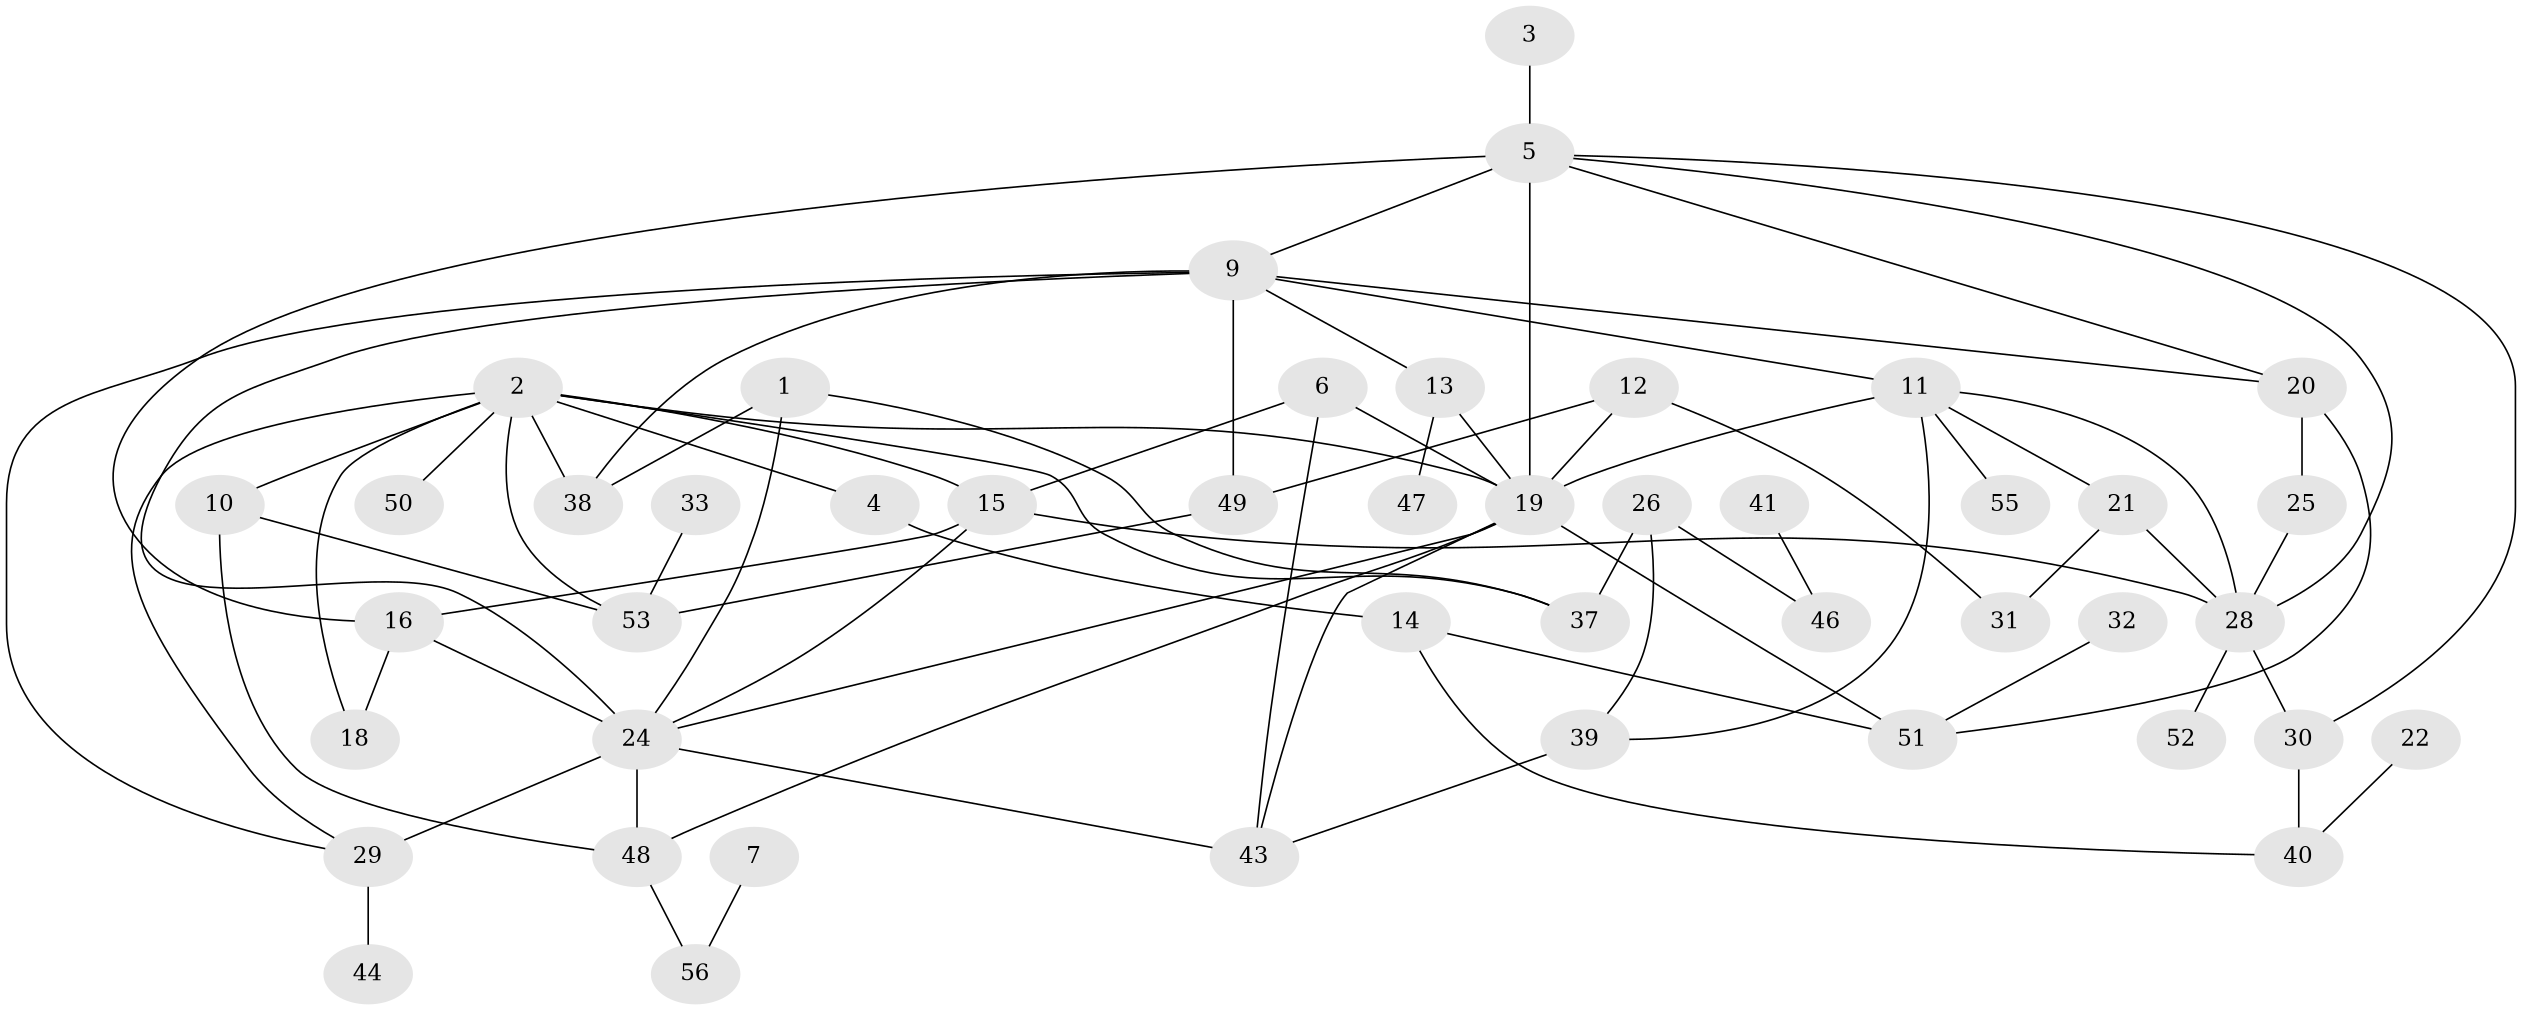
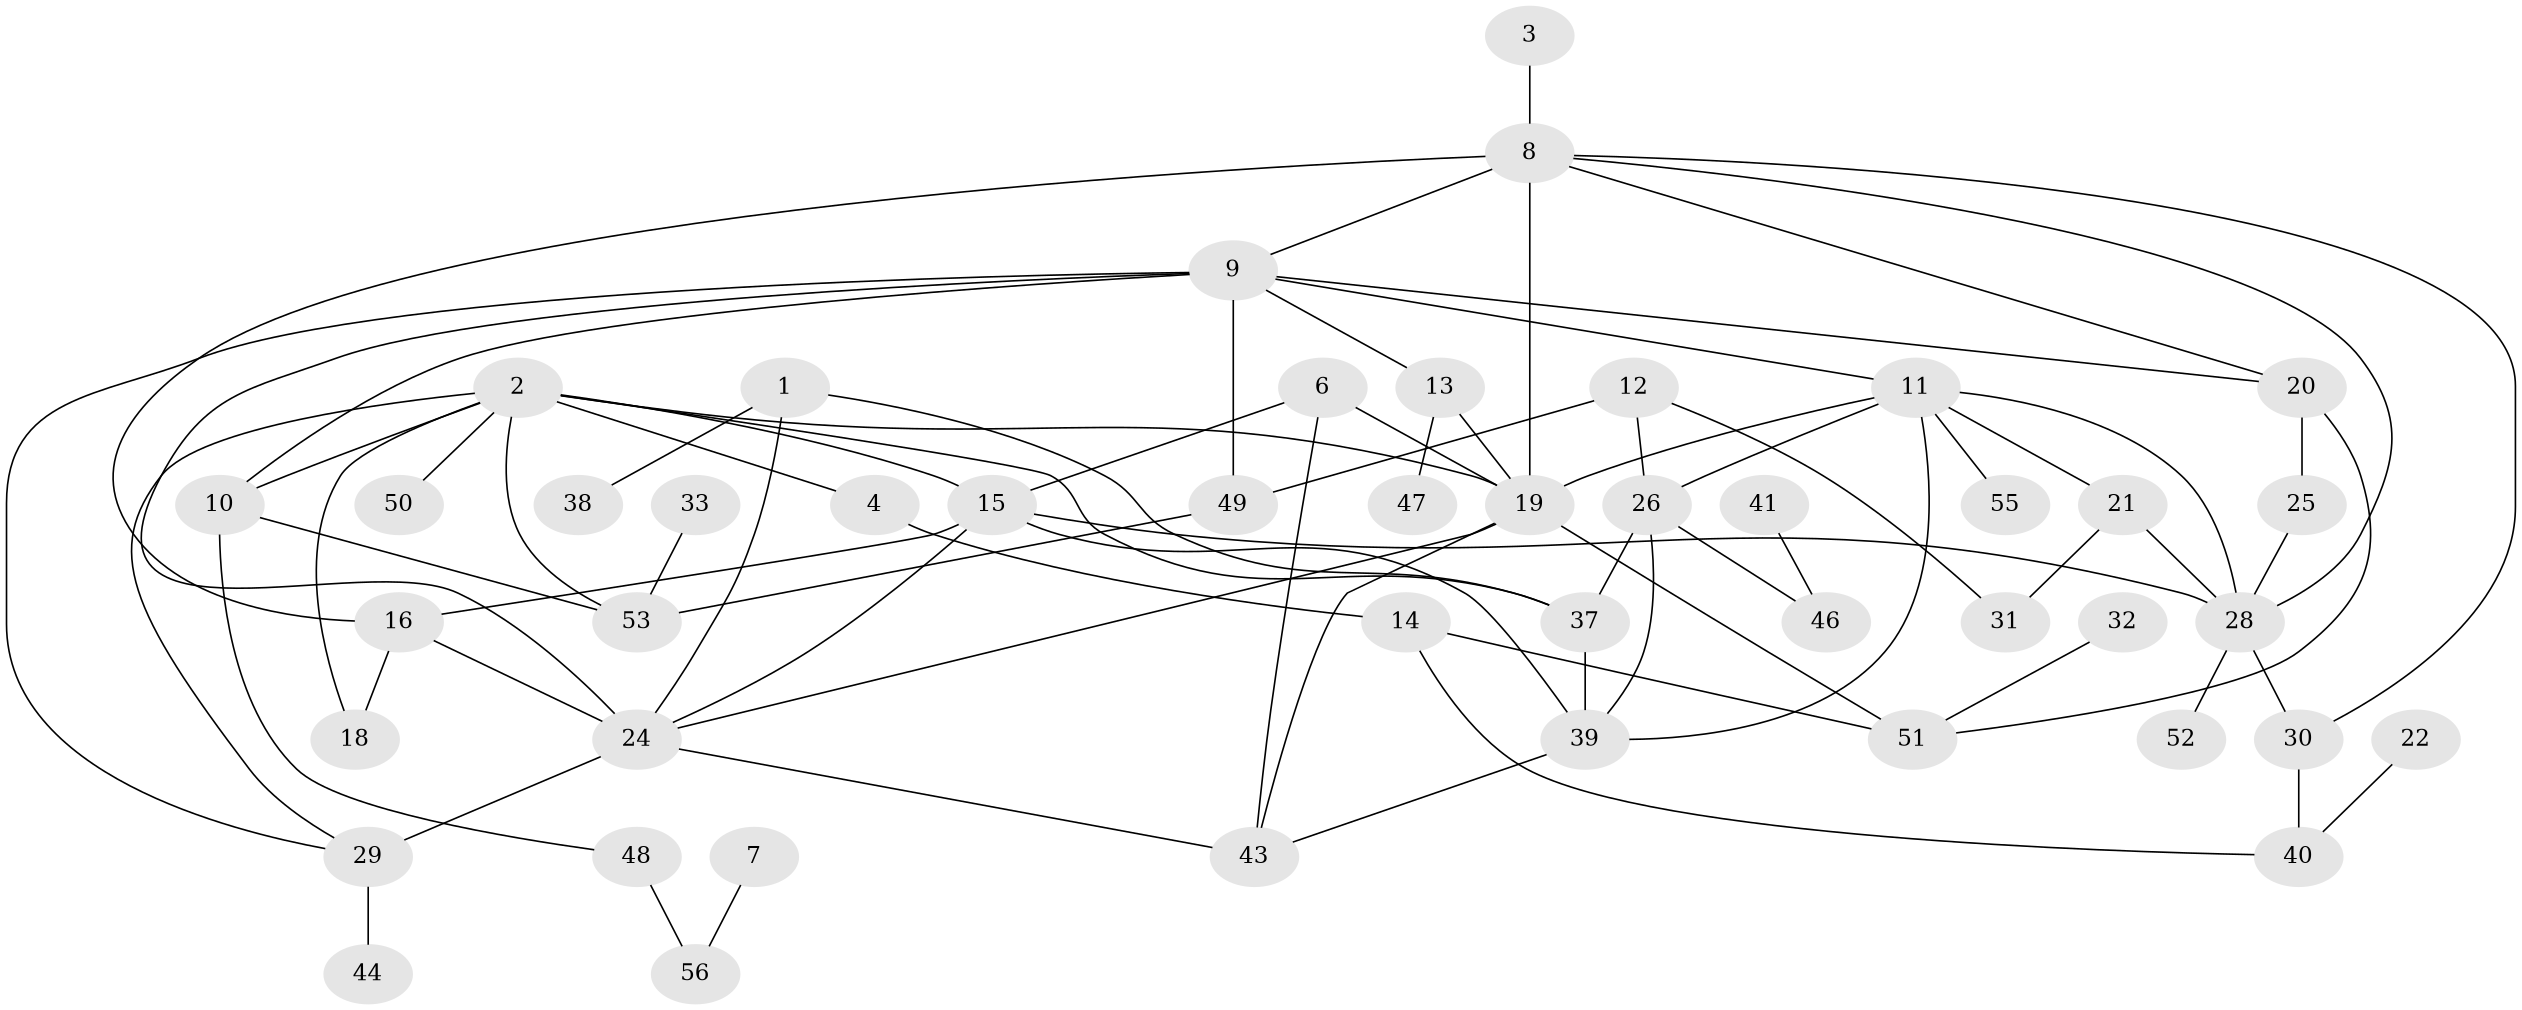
(1530, 153) -> (1530, 153)
(866, 308) -> (700, 315)
none -> (1784, 442)
(548, 446) -> none
(1582, 446) -> (1641, 447)
none -> (1175, 551)
(1081, 676) -> none
none -> (1585, 681)
(637, 798) -> none
